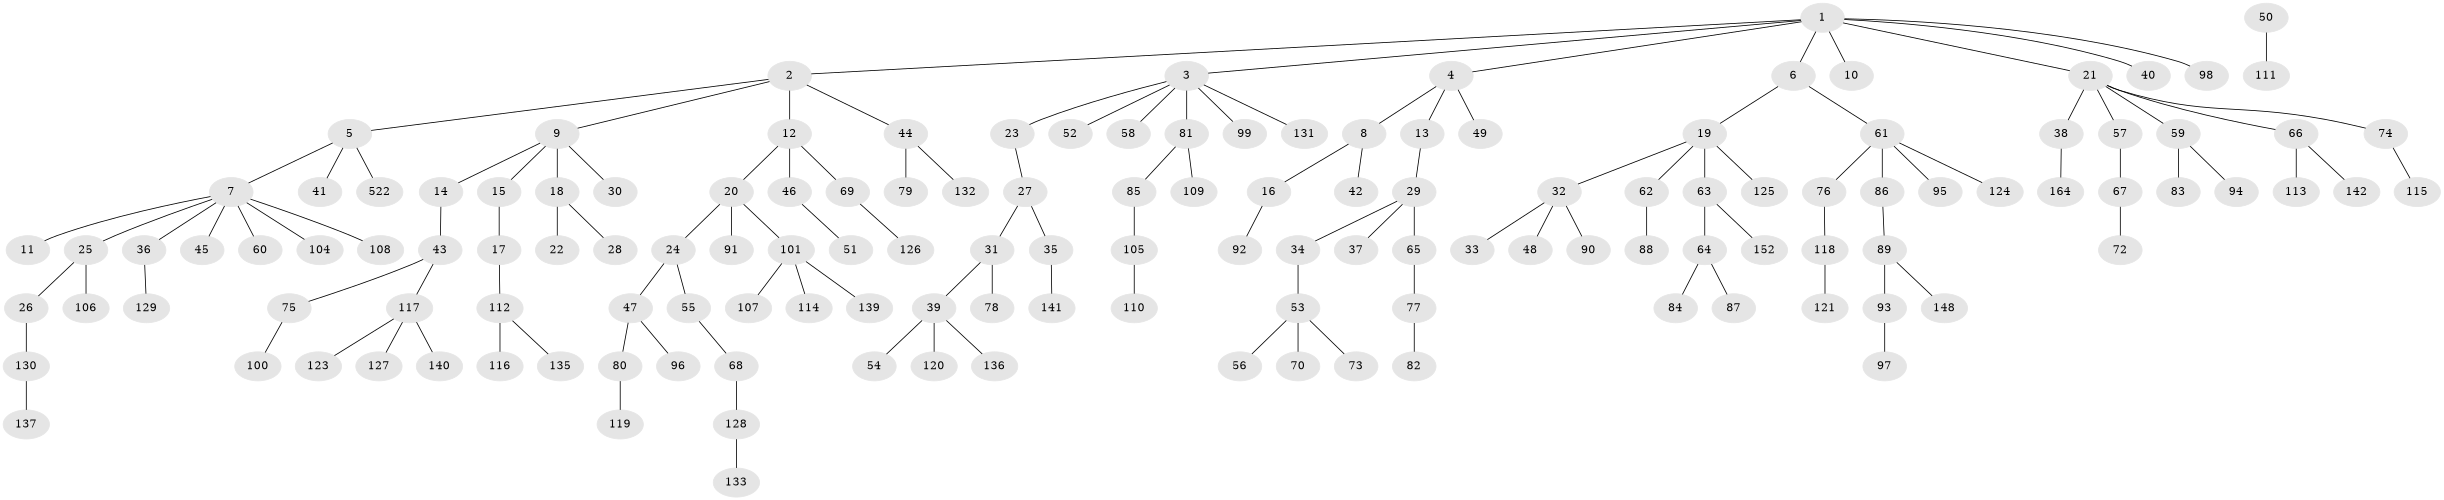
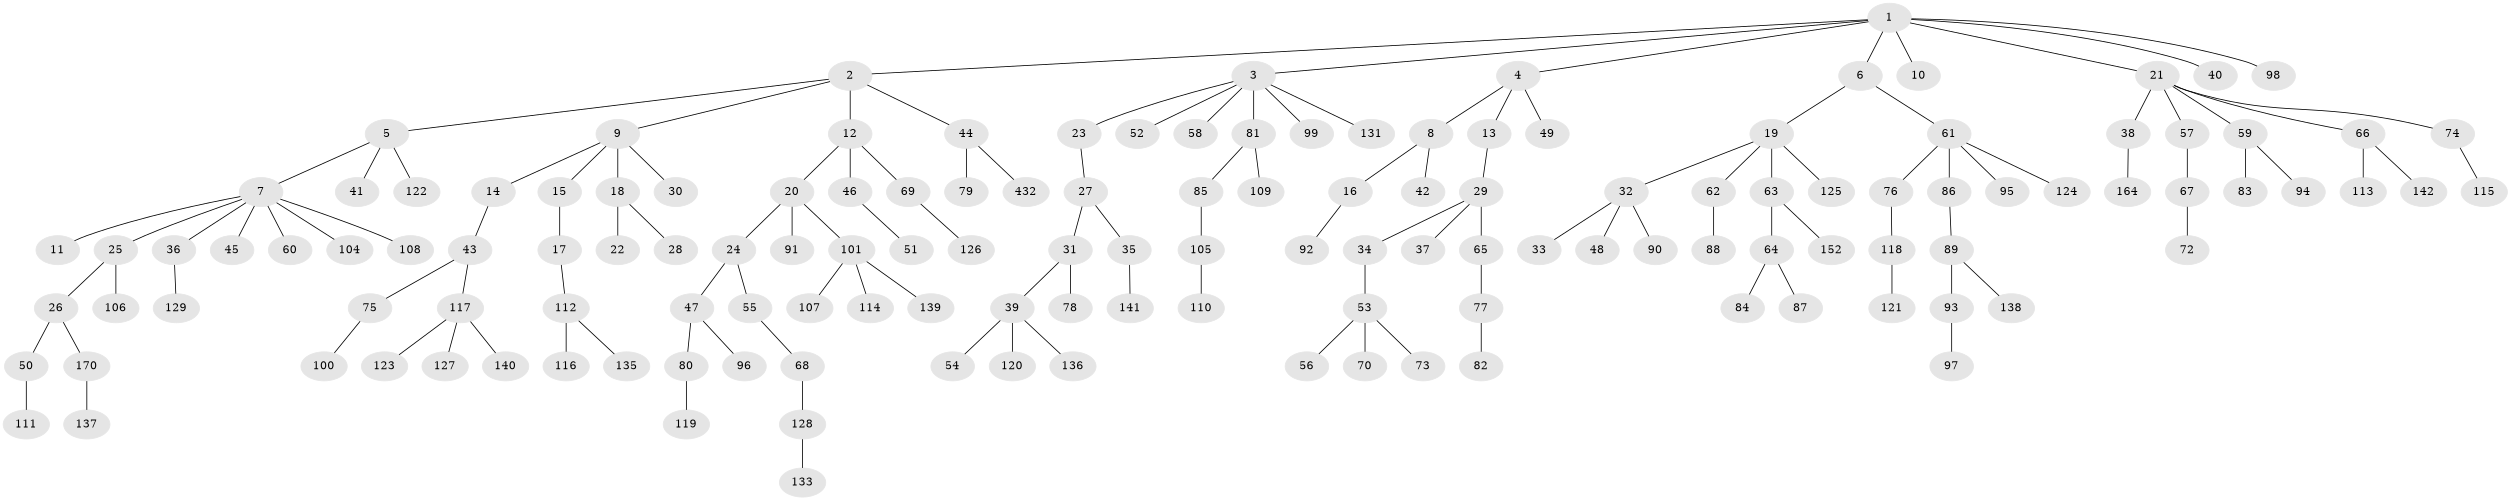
(380, 192) -> (417, 192)
(966, 192) -> (1026, 192)
(1944, 308) -> (2011, 308)
none -> (41, 337)
(26, 366) -> (87, 366)
